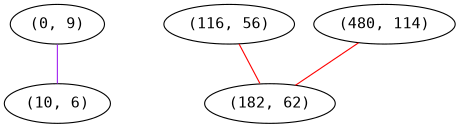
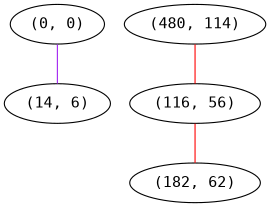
(57, 24) -> (57, 24)
(327, 64) -> (195, 64)
(57, 104) -> (57, 104)
